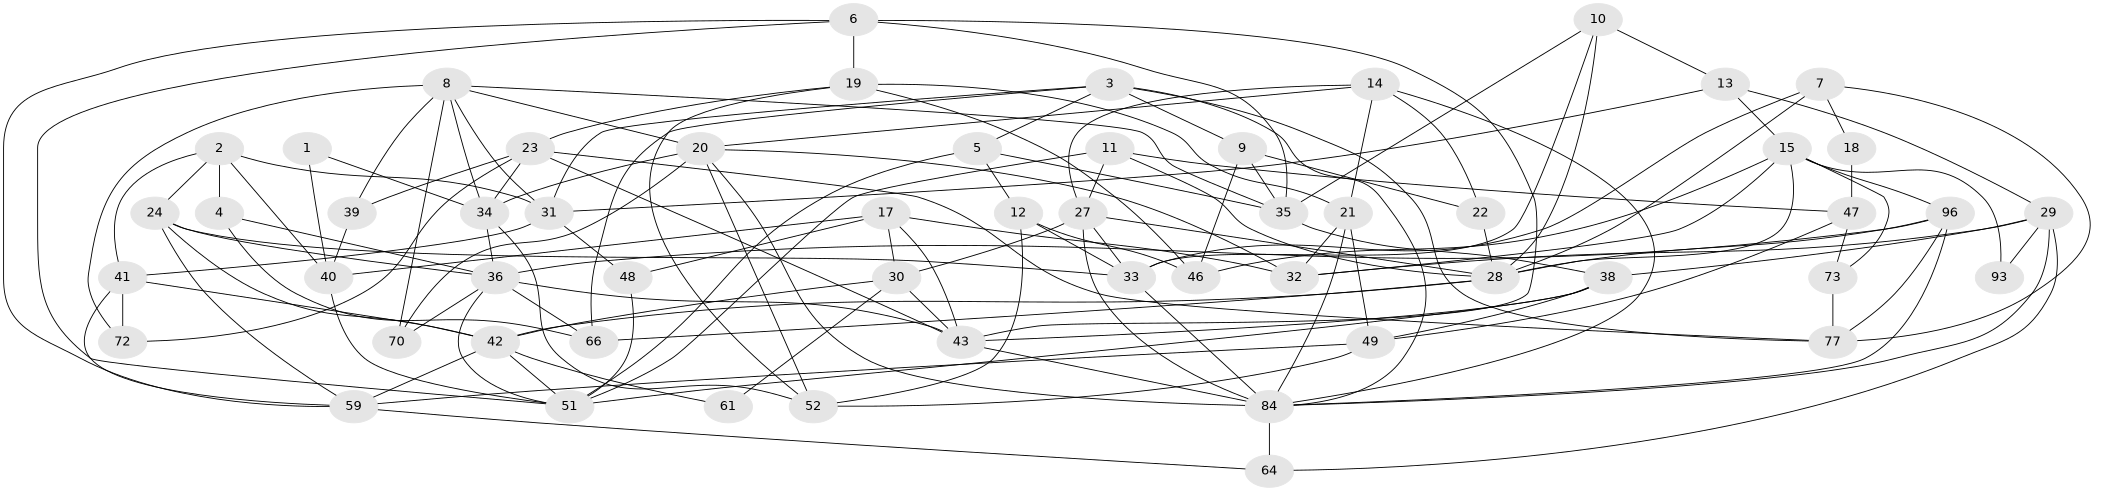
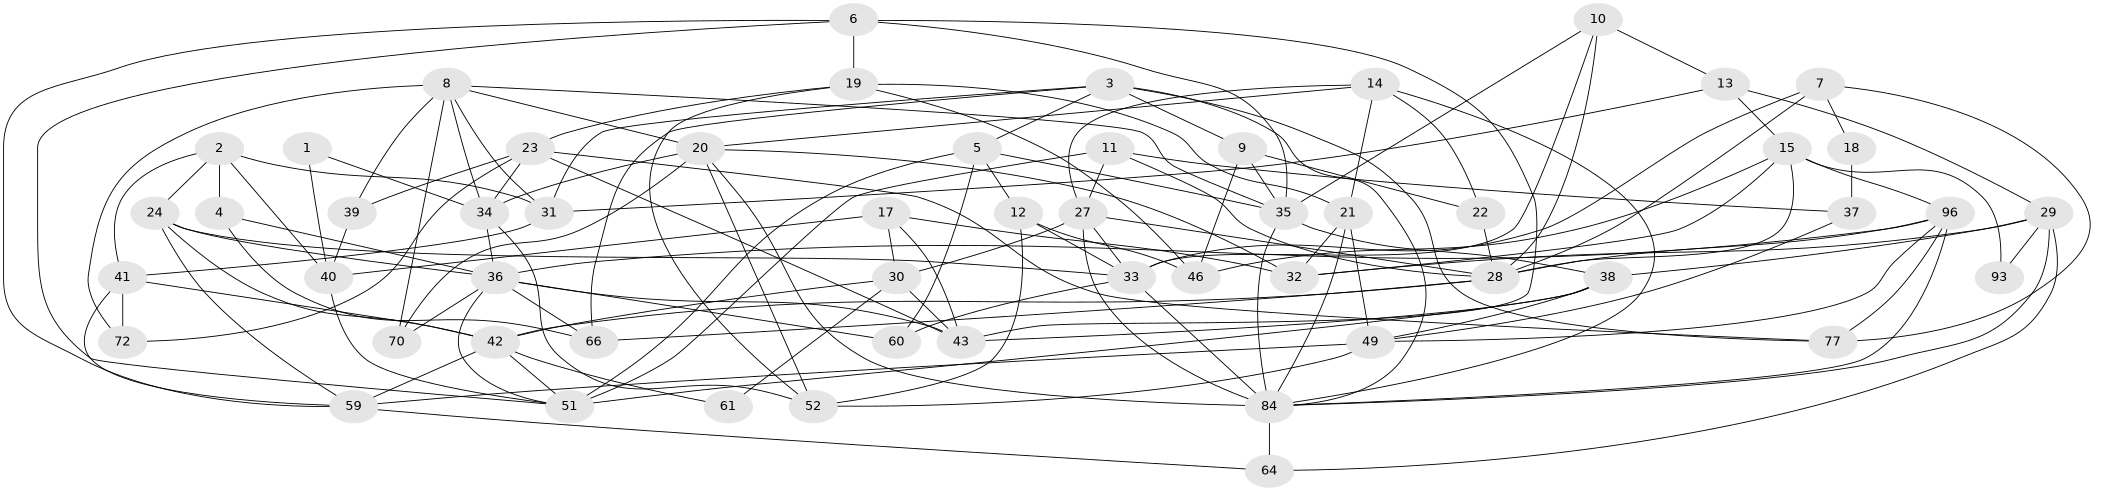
(1852, 213) -> (1852, 213)
(628, 278) -> none
(1833, 278) -> none
none -> (1681, 329)
none -> (897, 342)
(1115, 374) -> (1258, 292)
